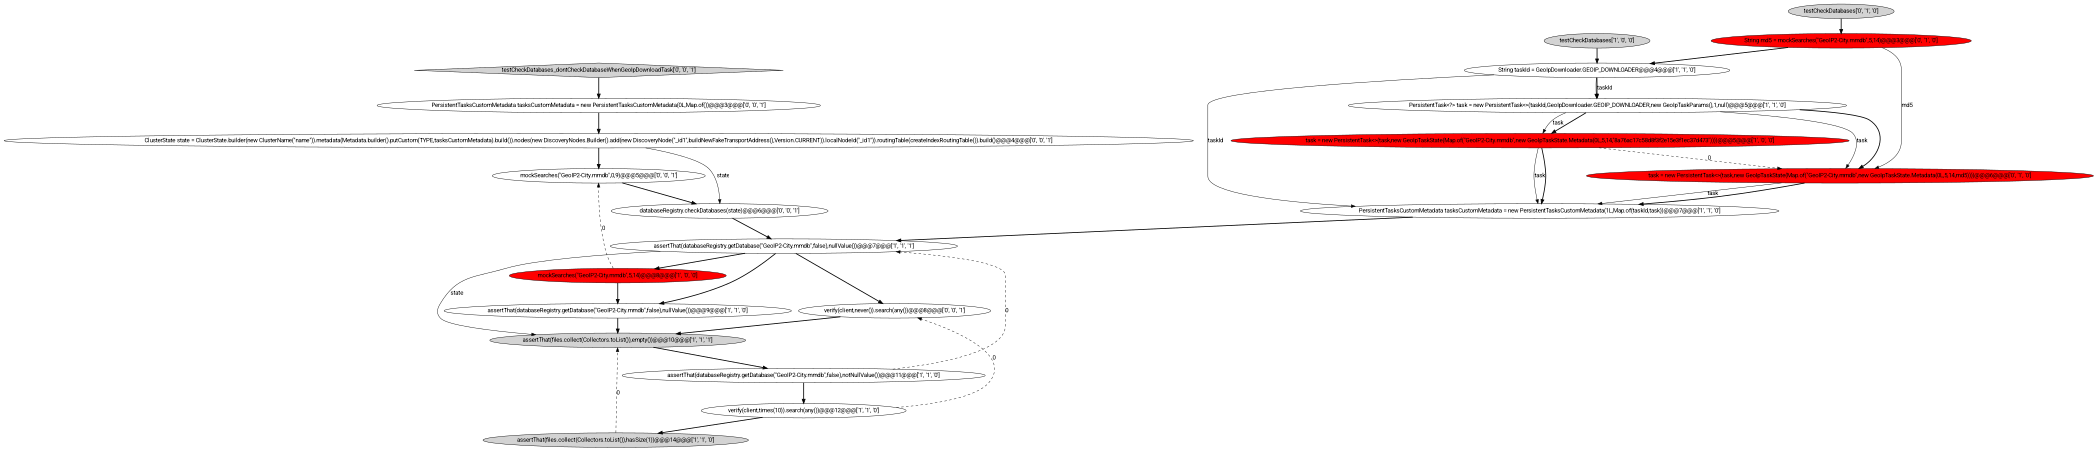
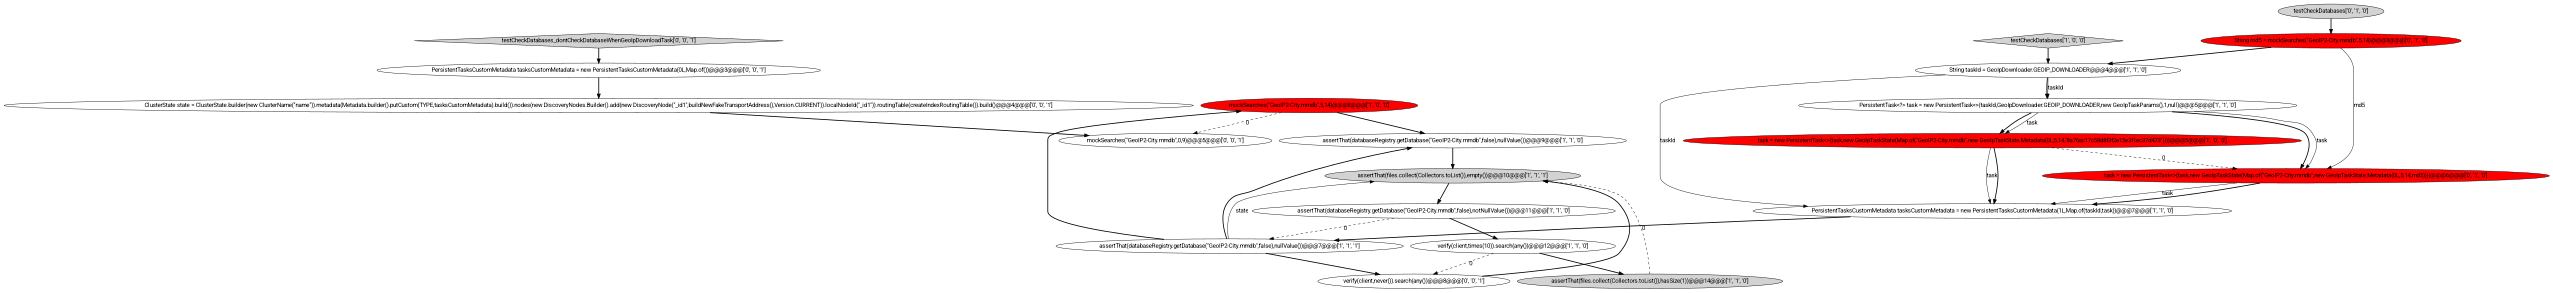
(1597, 41) -> (2048, 41)
(720, 211) -> none
